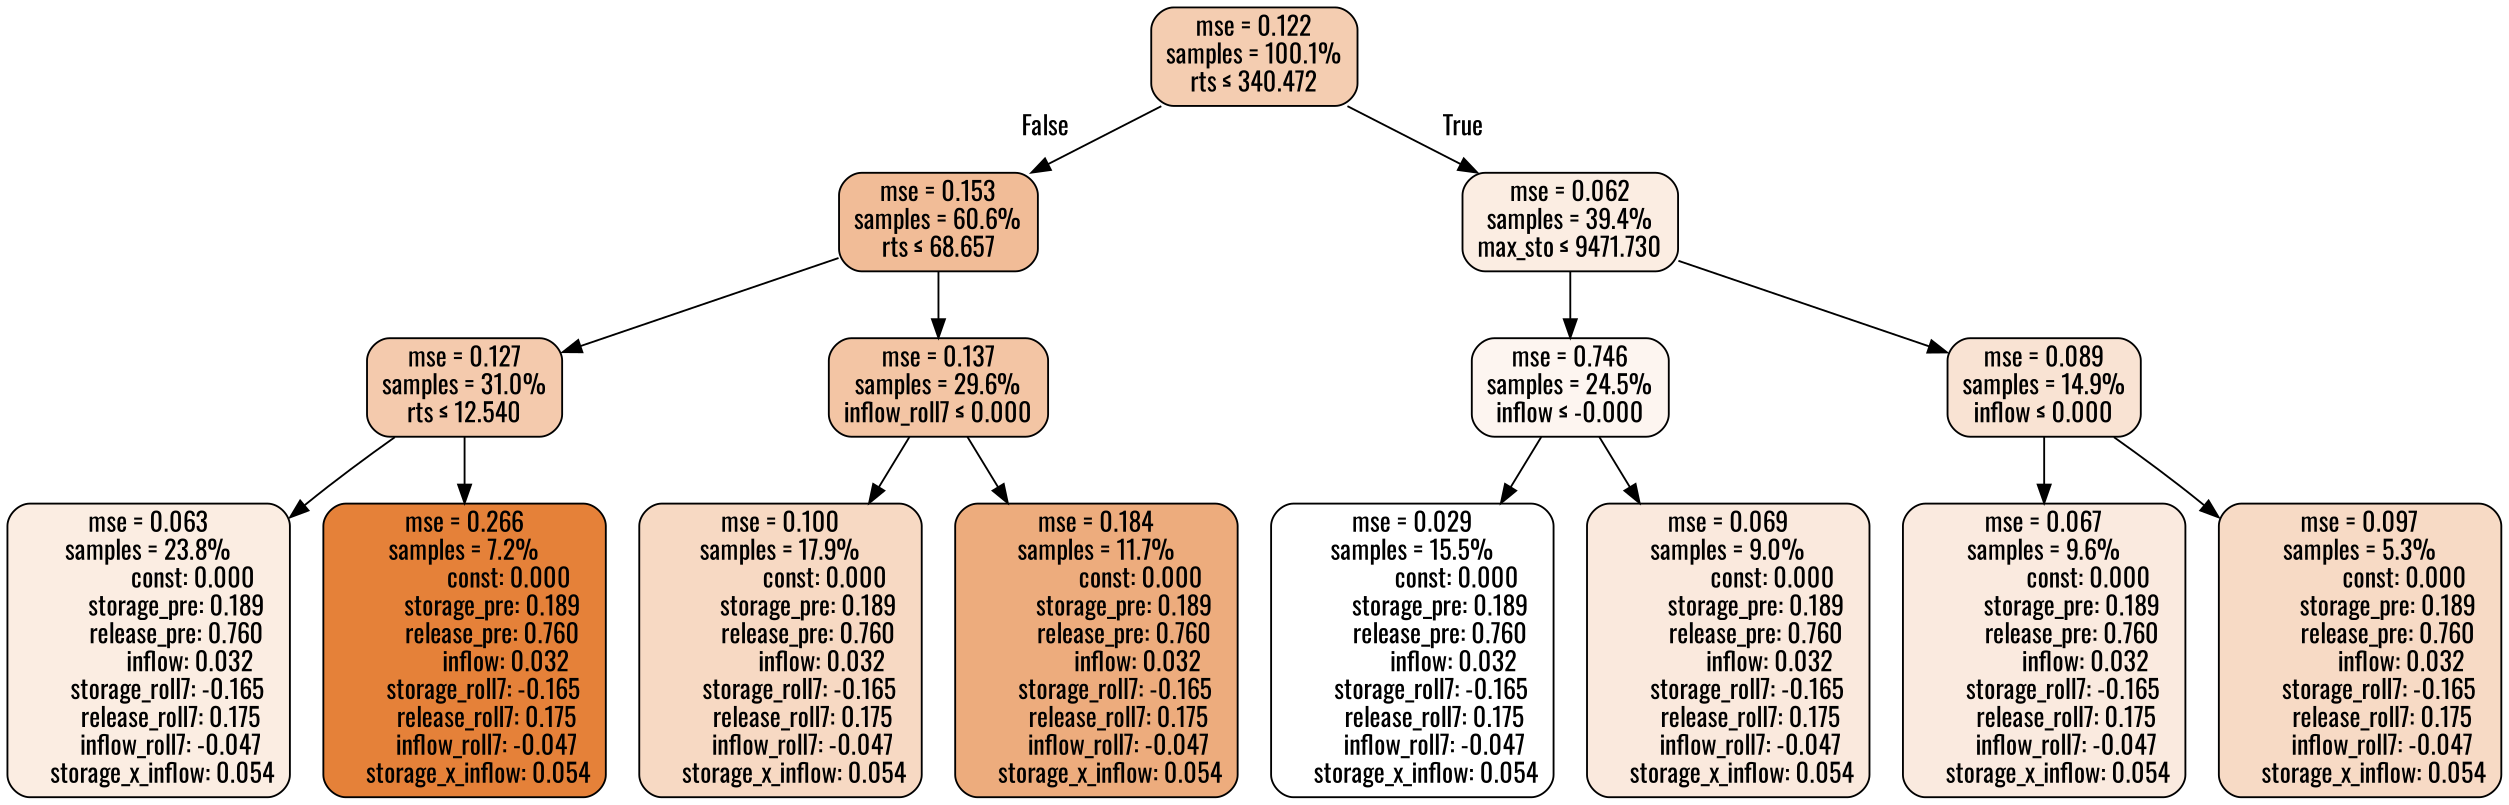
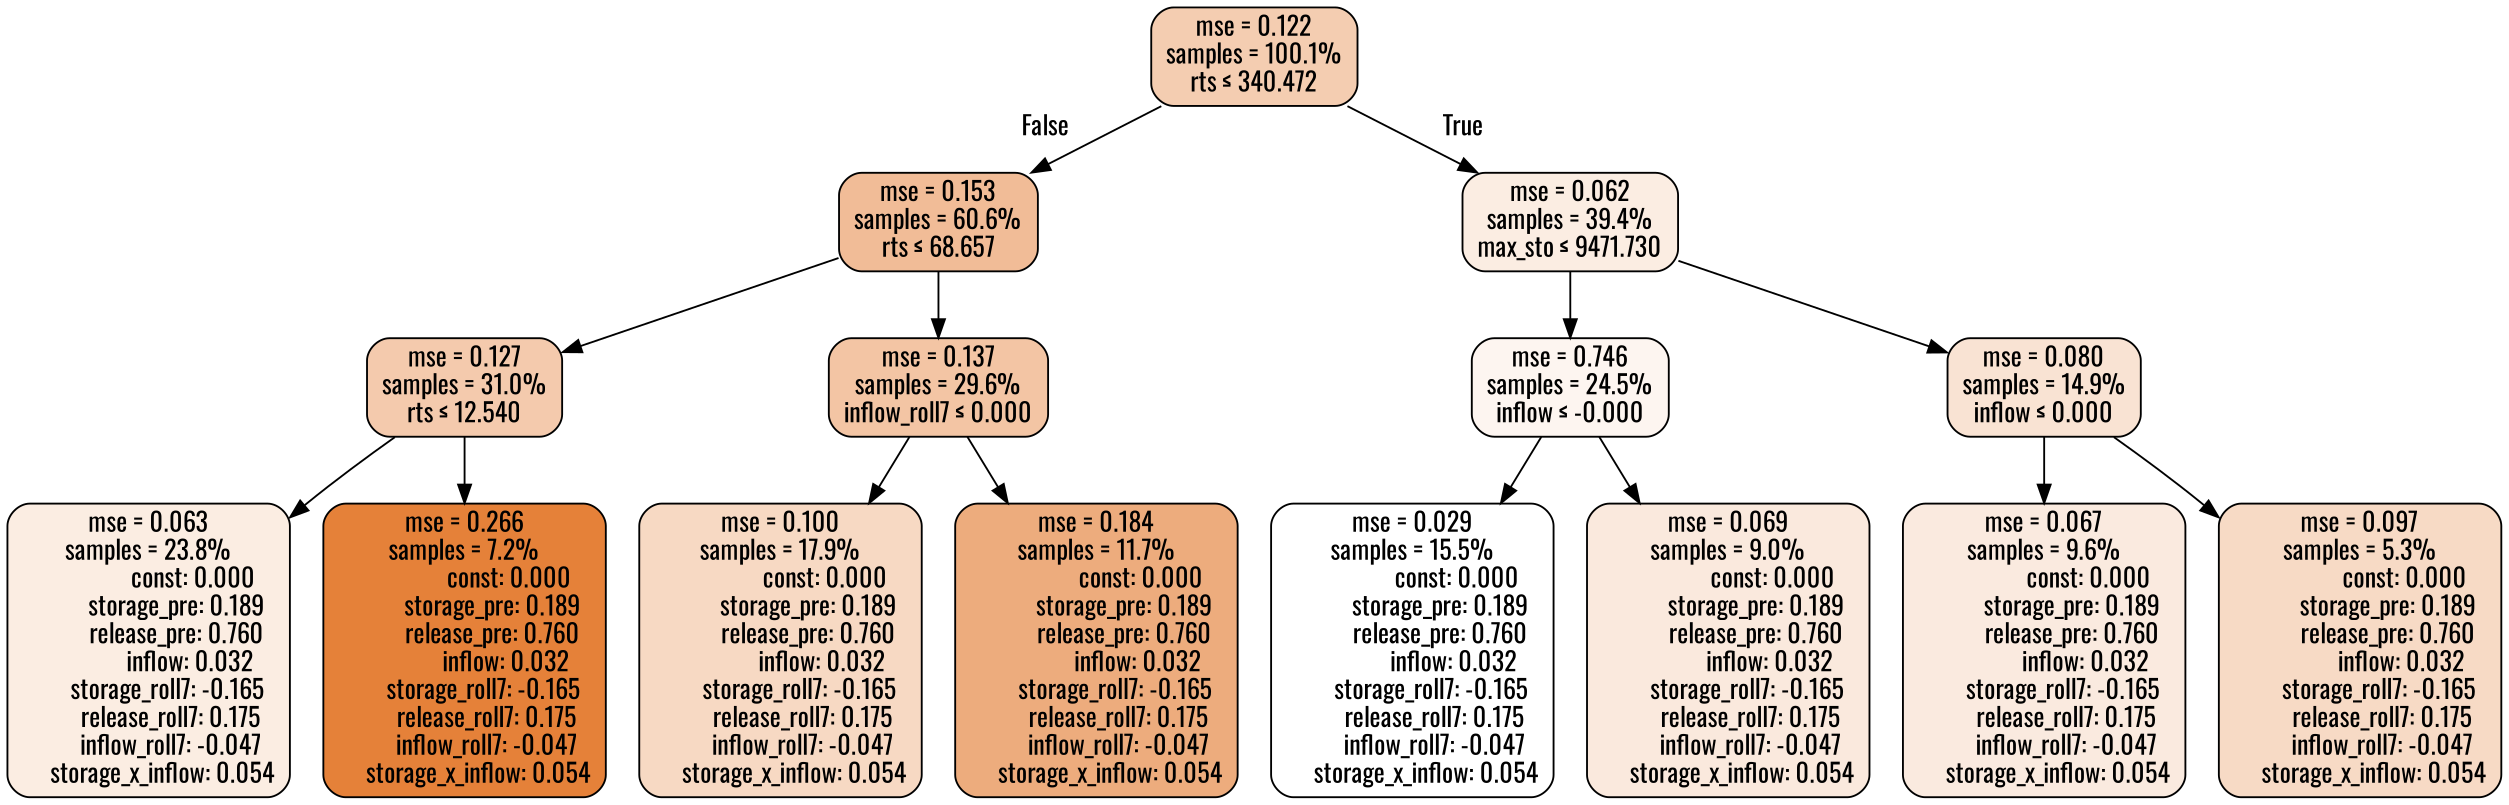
(2044, 387) -> (2044, 387)
